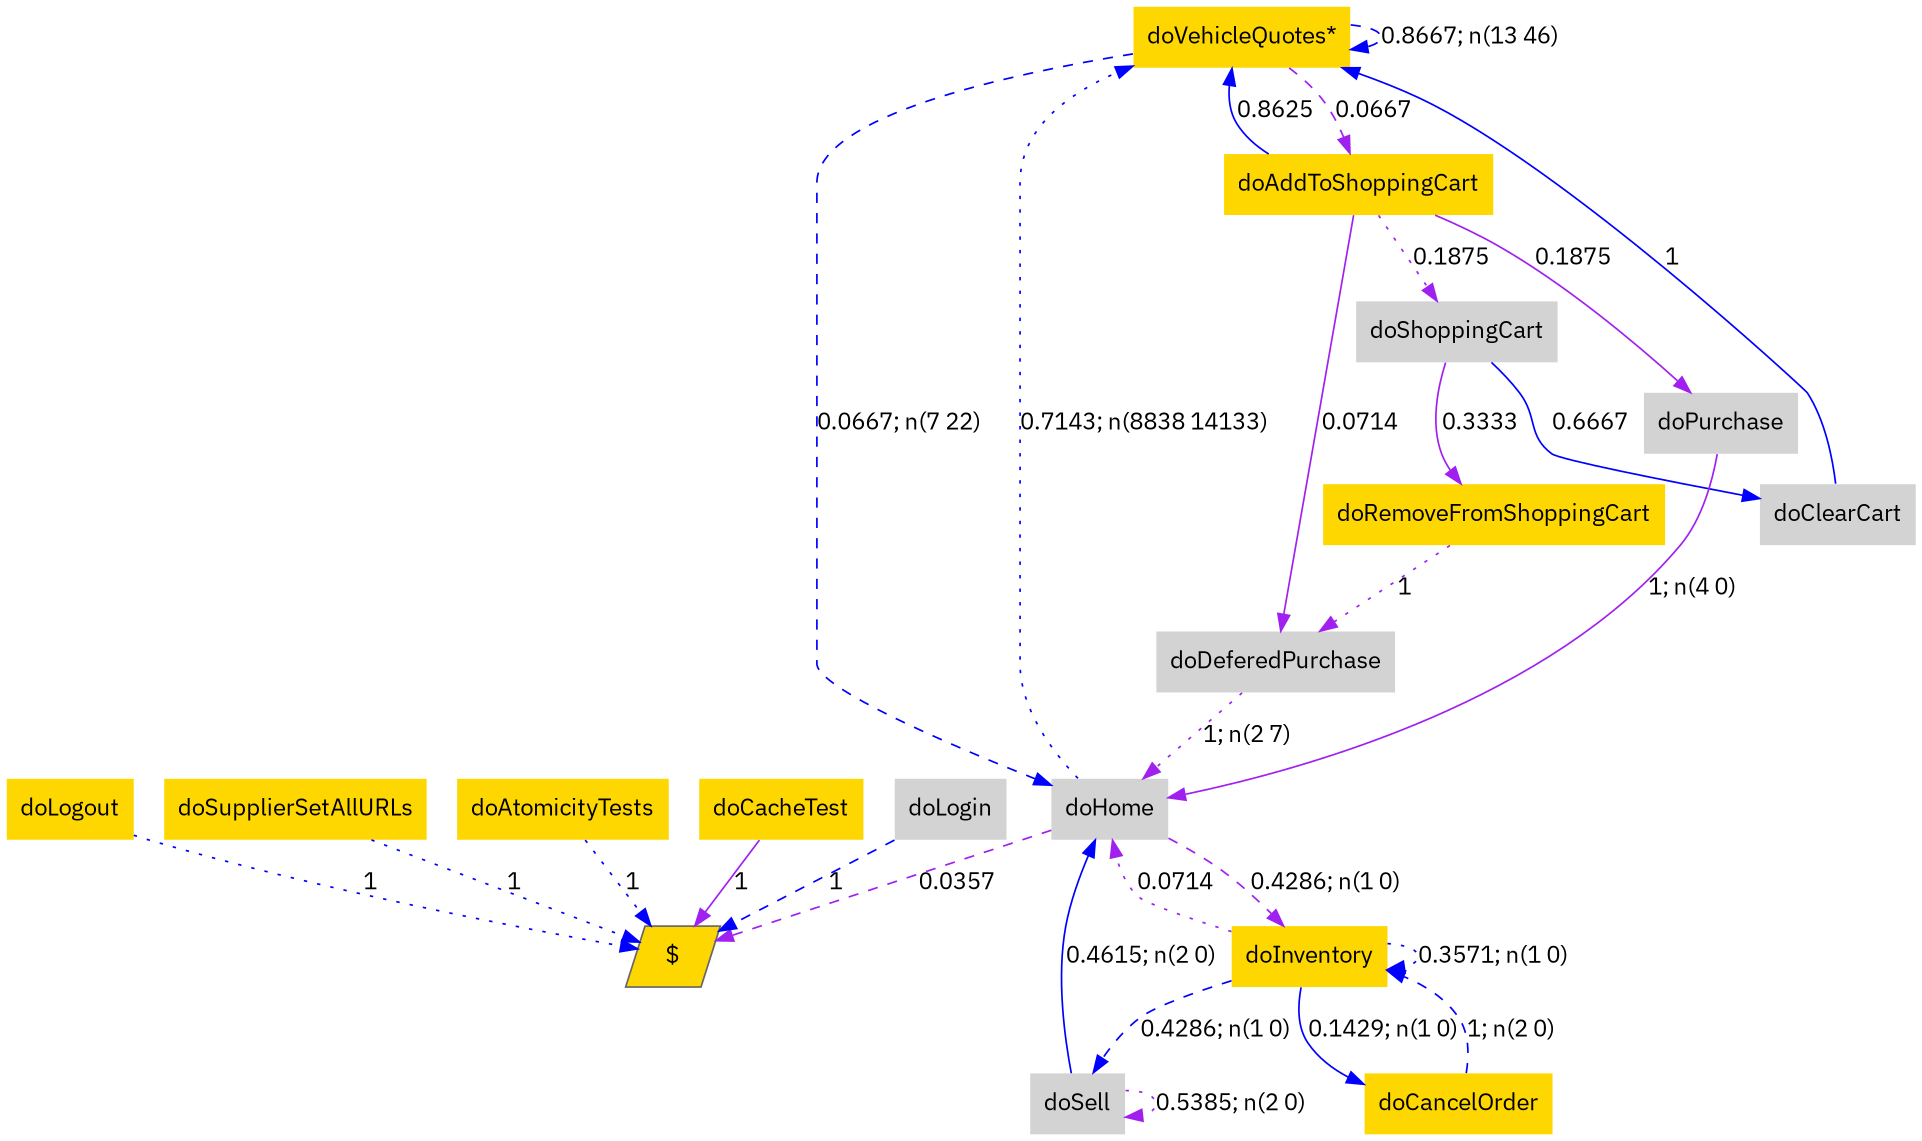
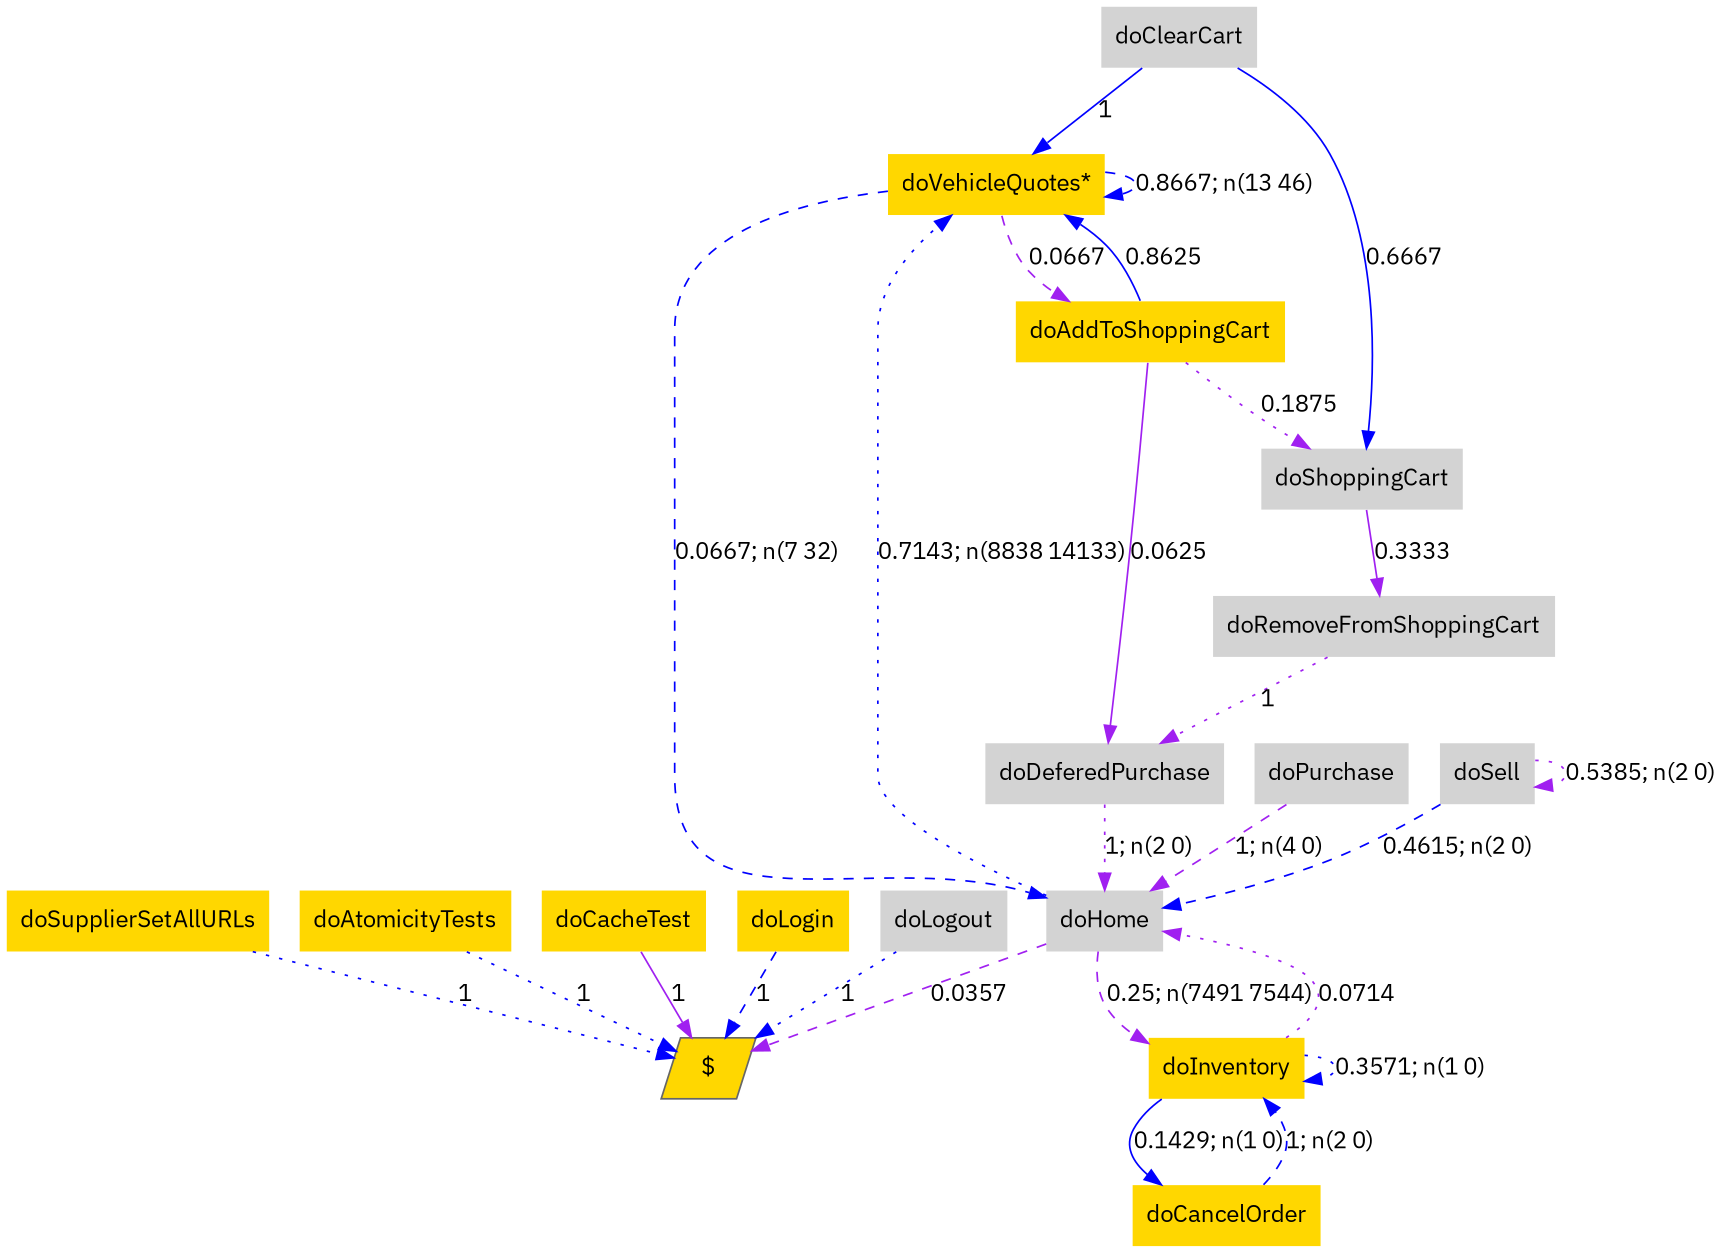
(1563, 288) -> none
(899, 423) -> (757, 553)
(1360, 423) -> (1169, 553)
(1592, 465) -> (1358, 227)
(1494, 515) -> (1384, 626)
(1498, 686) -> (1226, 843)
(1247, 736) -> (1149, 847)
(70, 809) -> (944, 921)
(951, 809) -> (793, 921)
(1326, 883) -> (1210, 995)
(1062, 963) -> (1315, 866)
(1159, 1007) -> none
